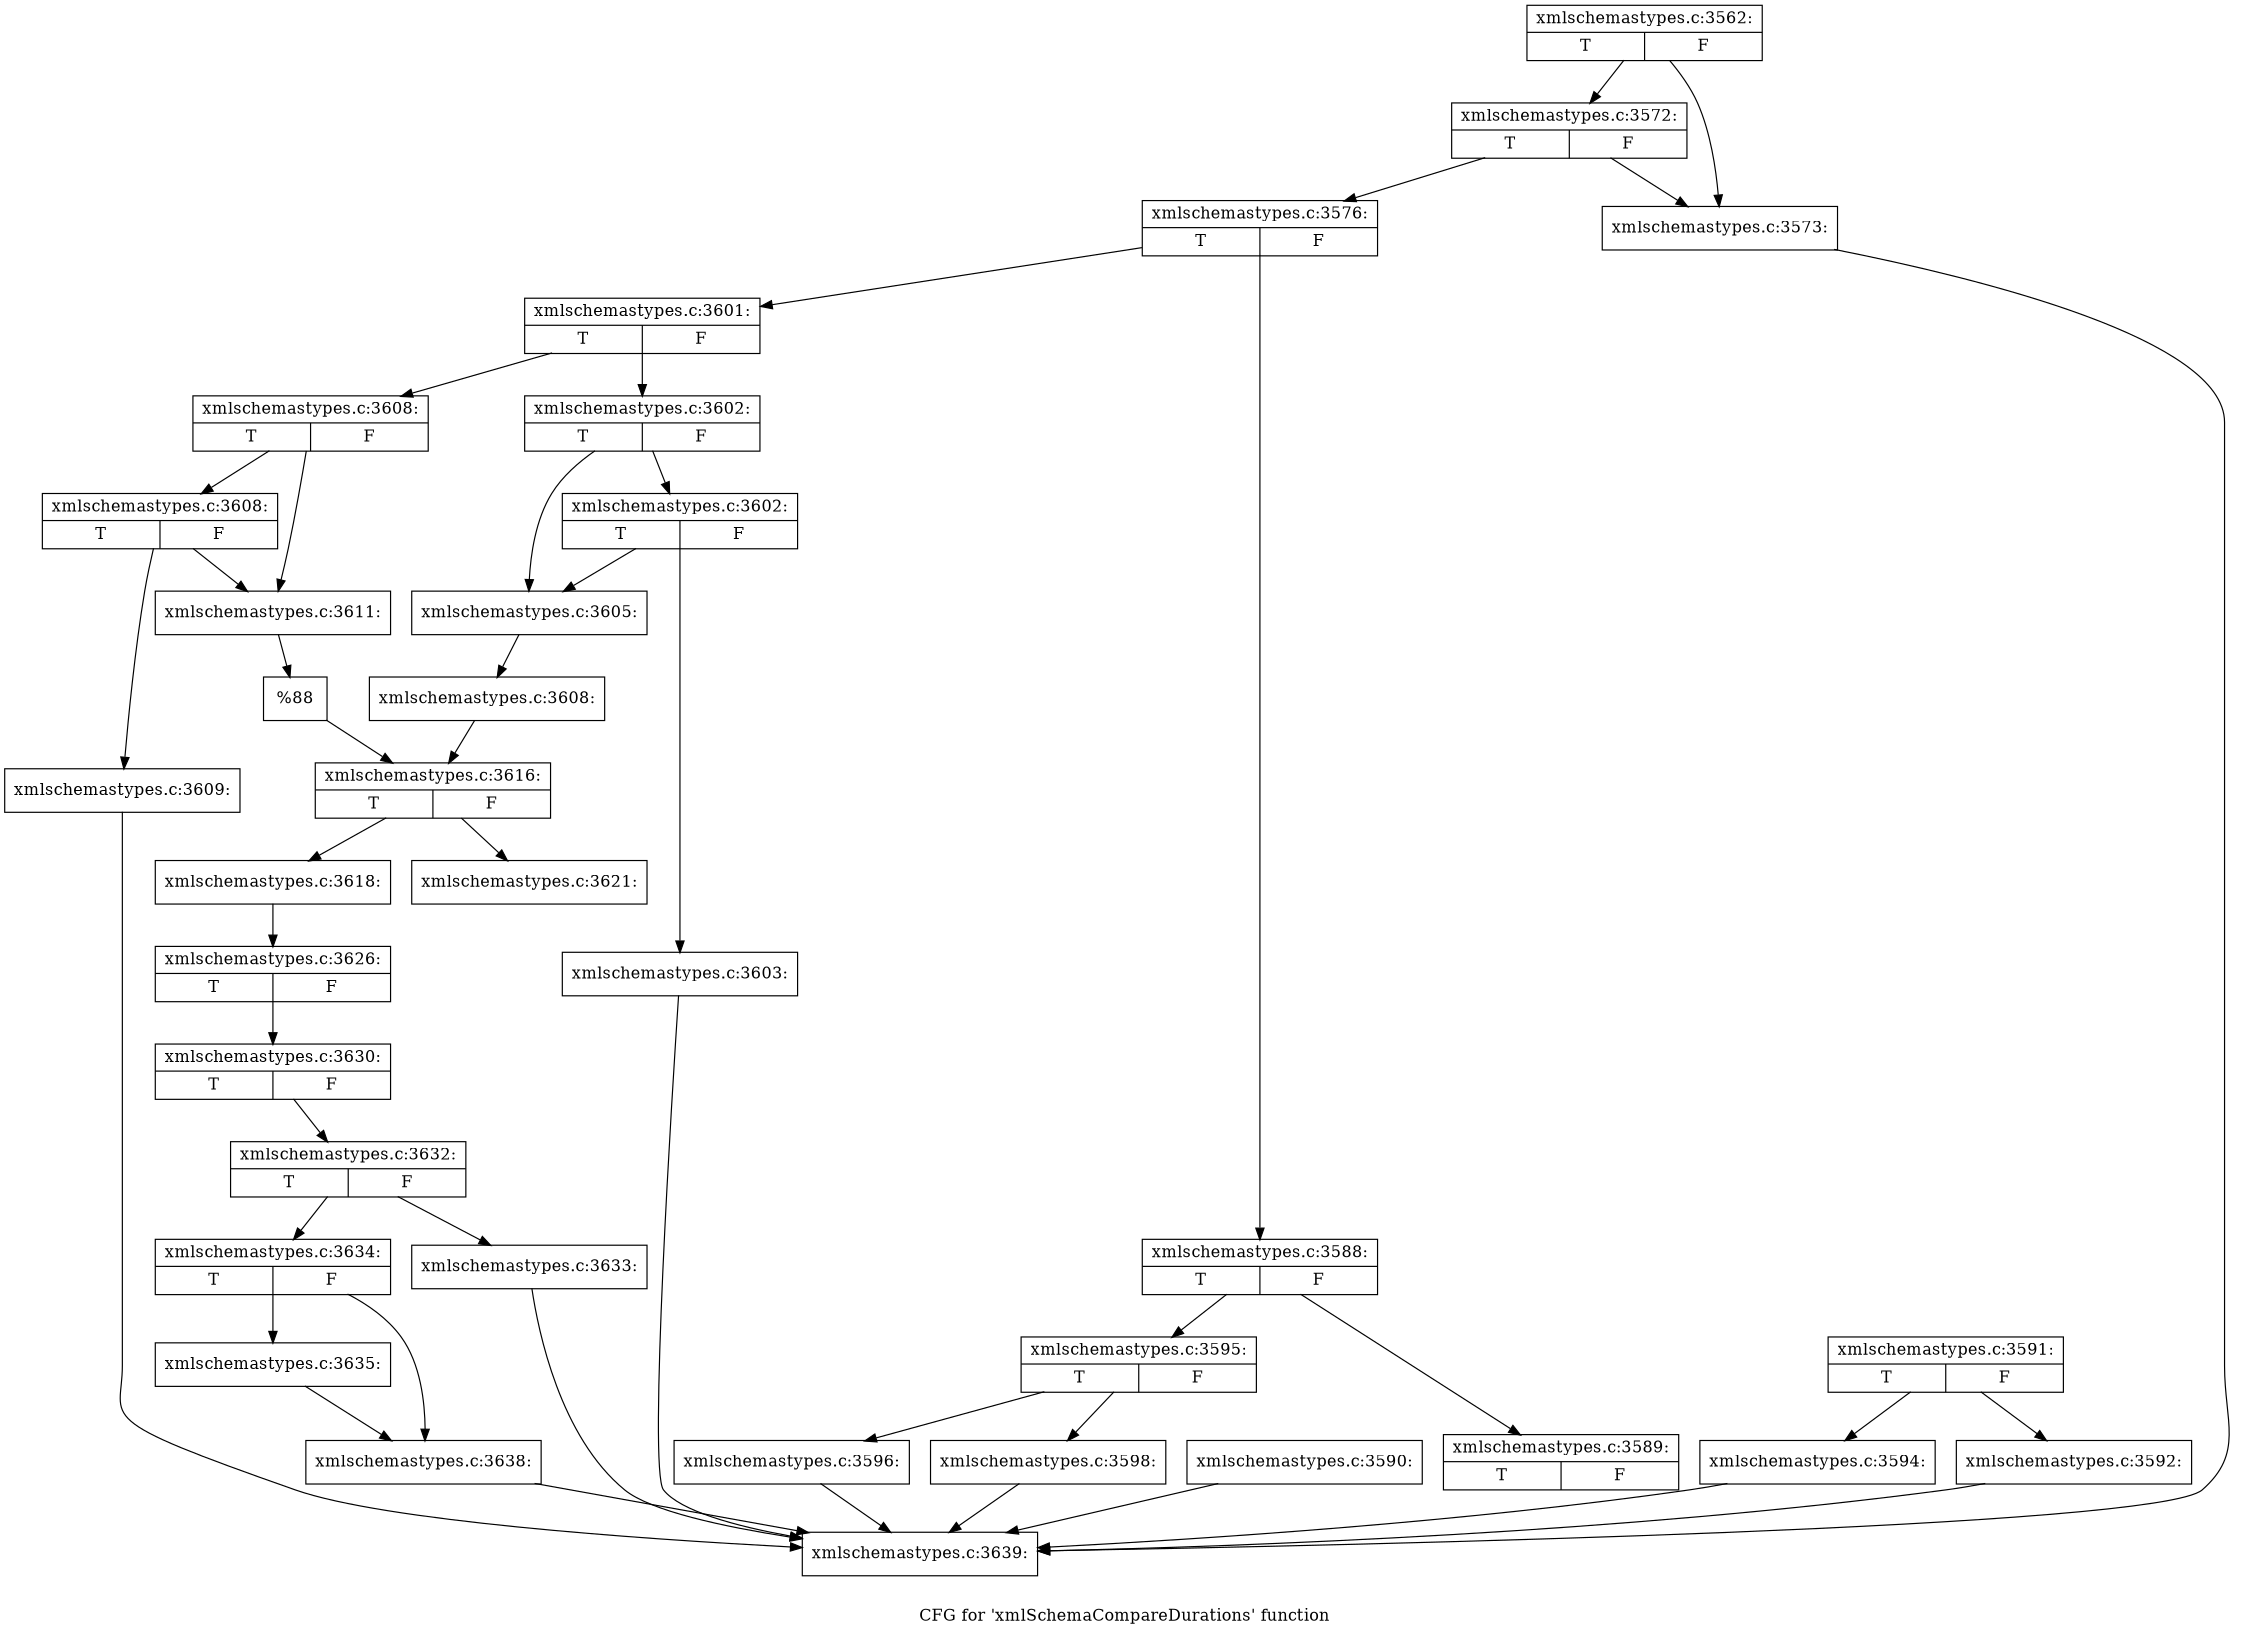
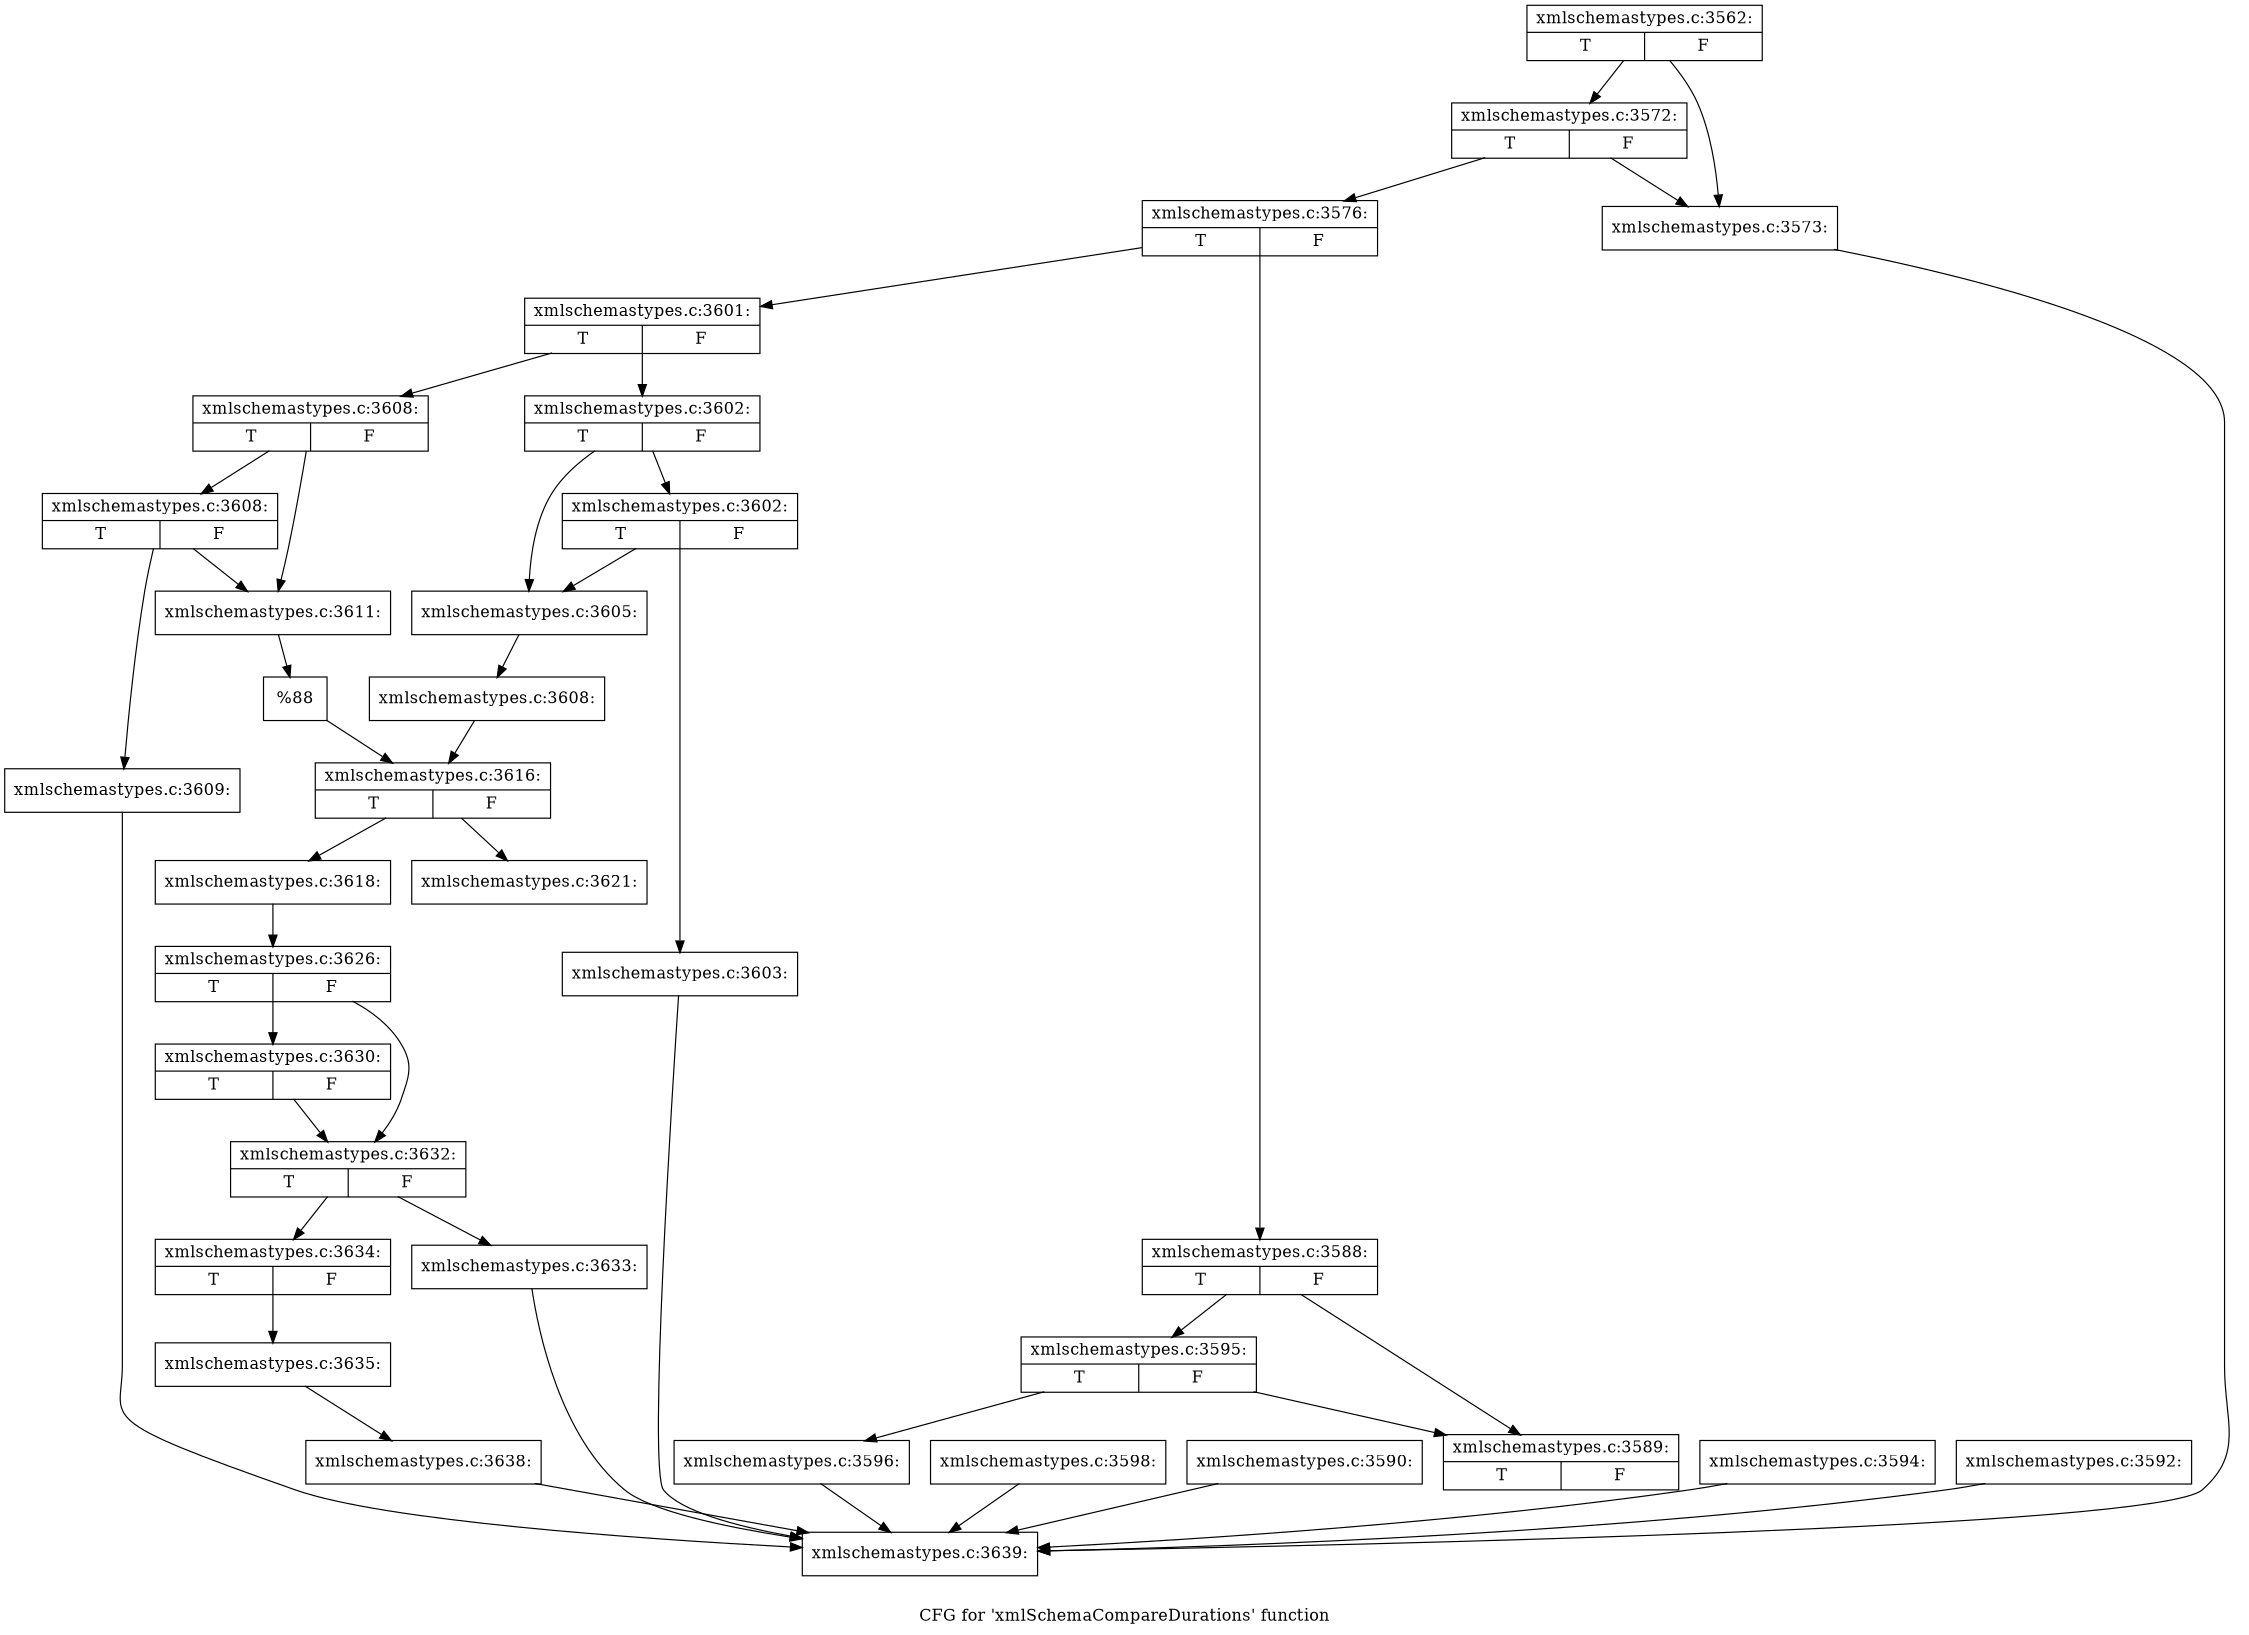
none -> (408, 1058)
(408, 1349) -> none
(1946, 1365) -> none
(1095, 1412) -> (1344, 1412)
